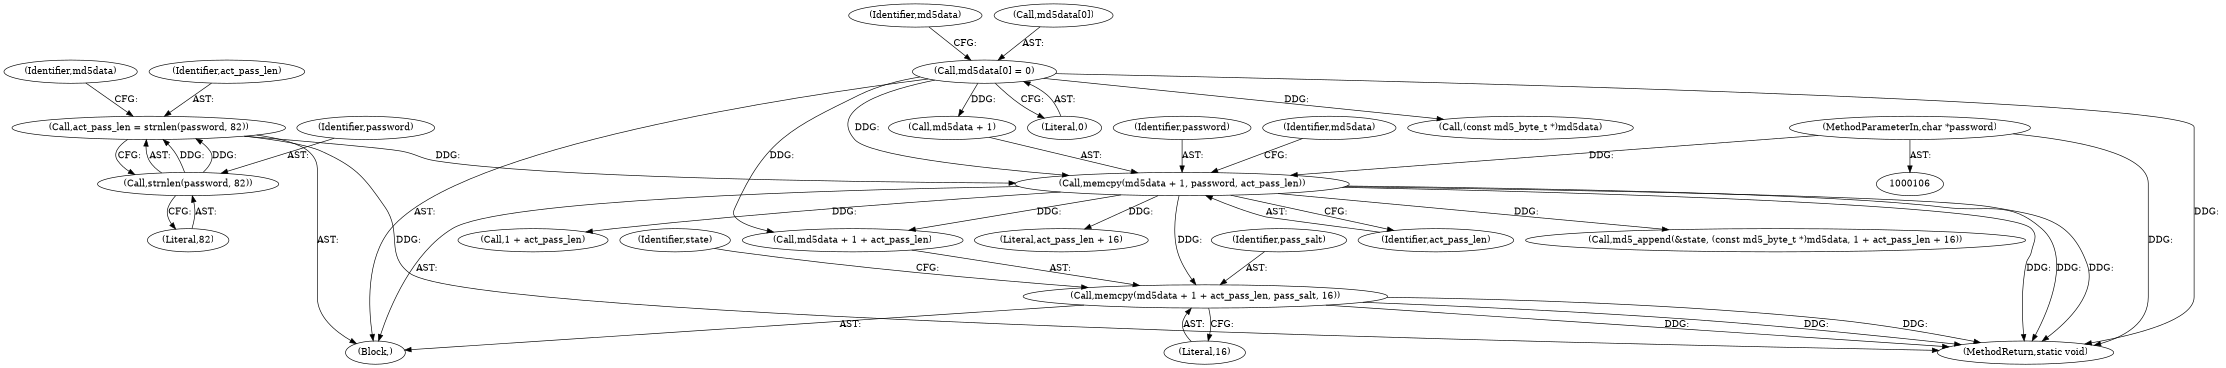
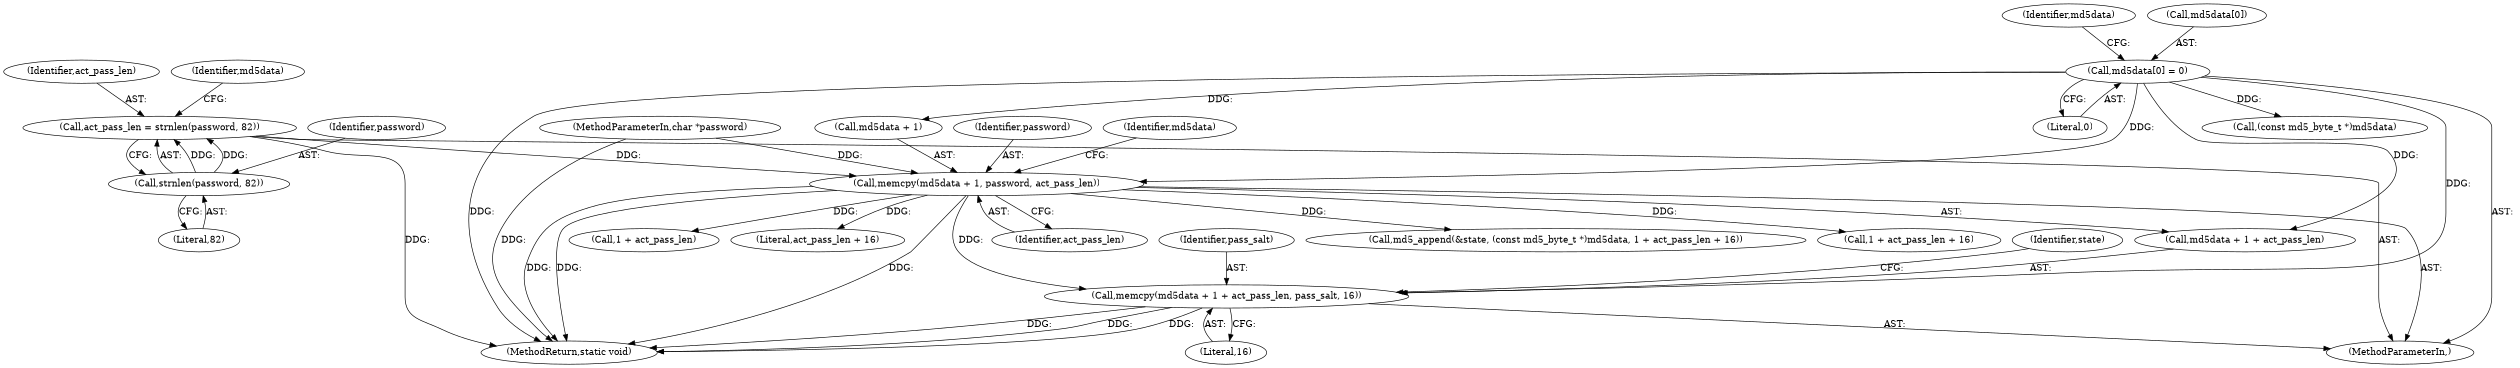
(1910, 184) -> none
(1051, 212) -> (1953, 212)
none -> (1909, 240)
none -> (2109, 272)
(375, 353) -> (2400, 353)
